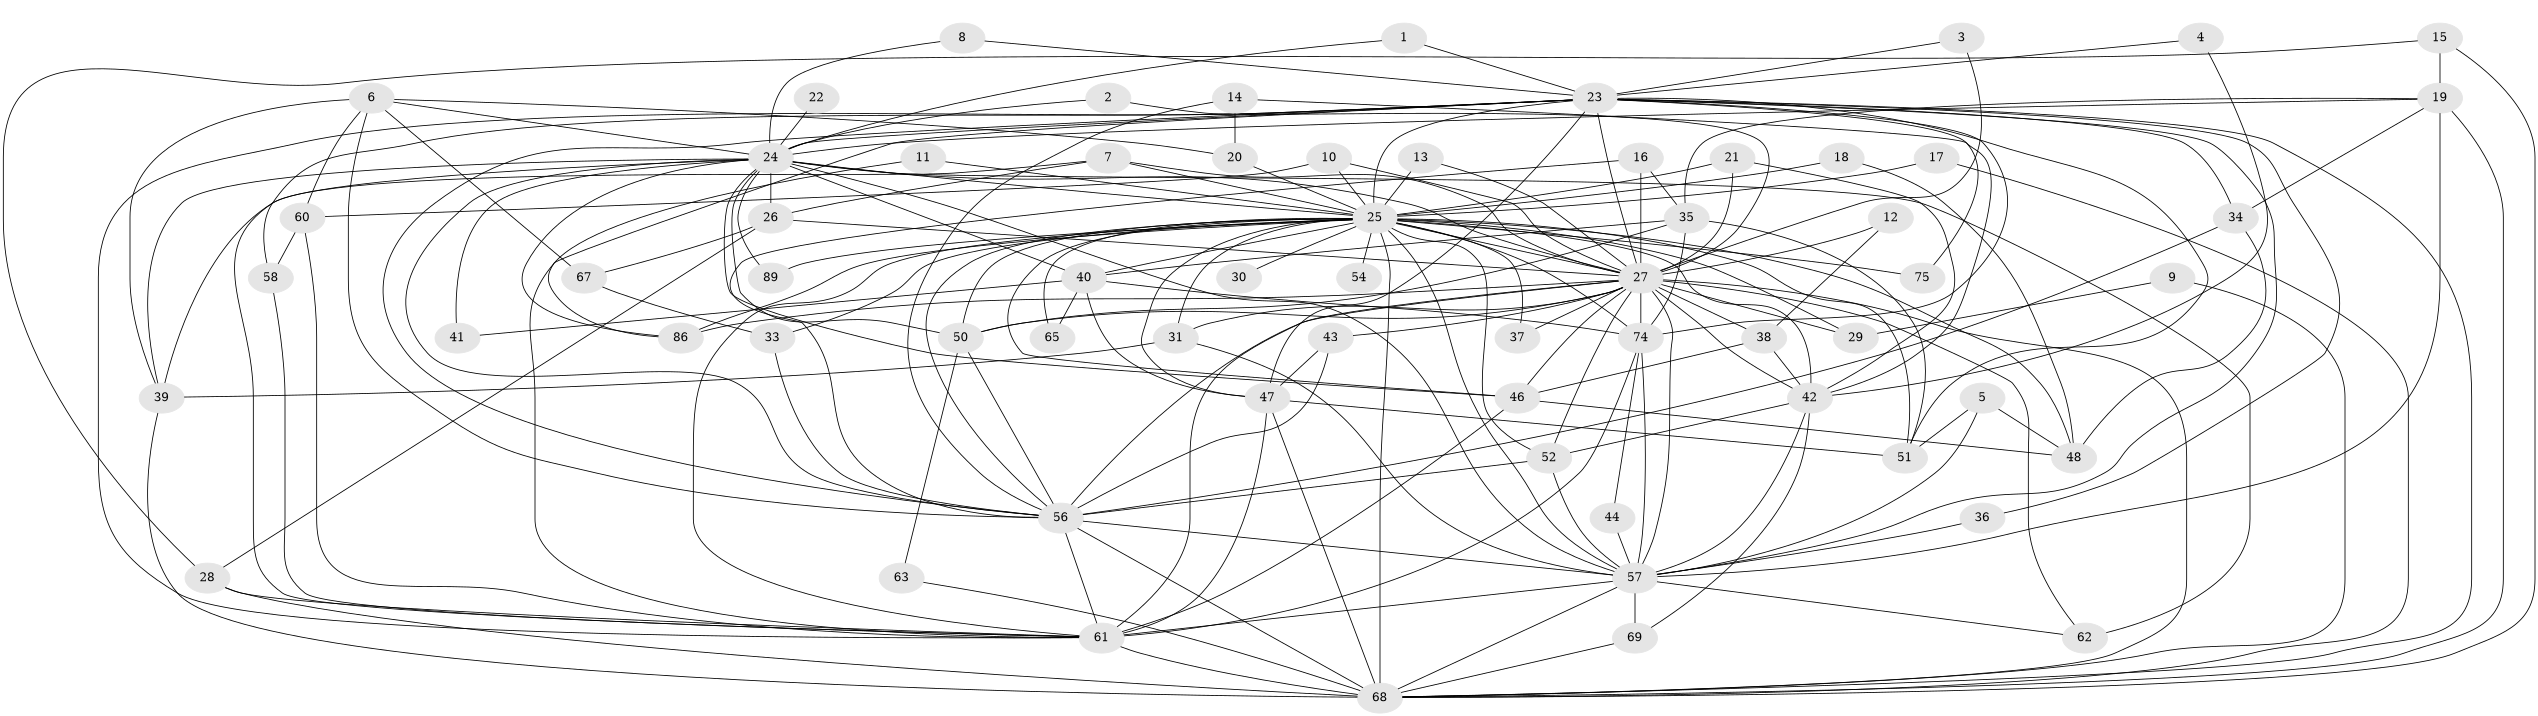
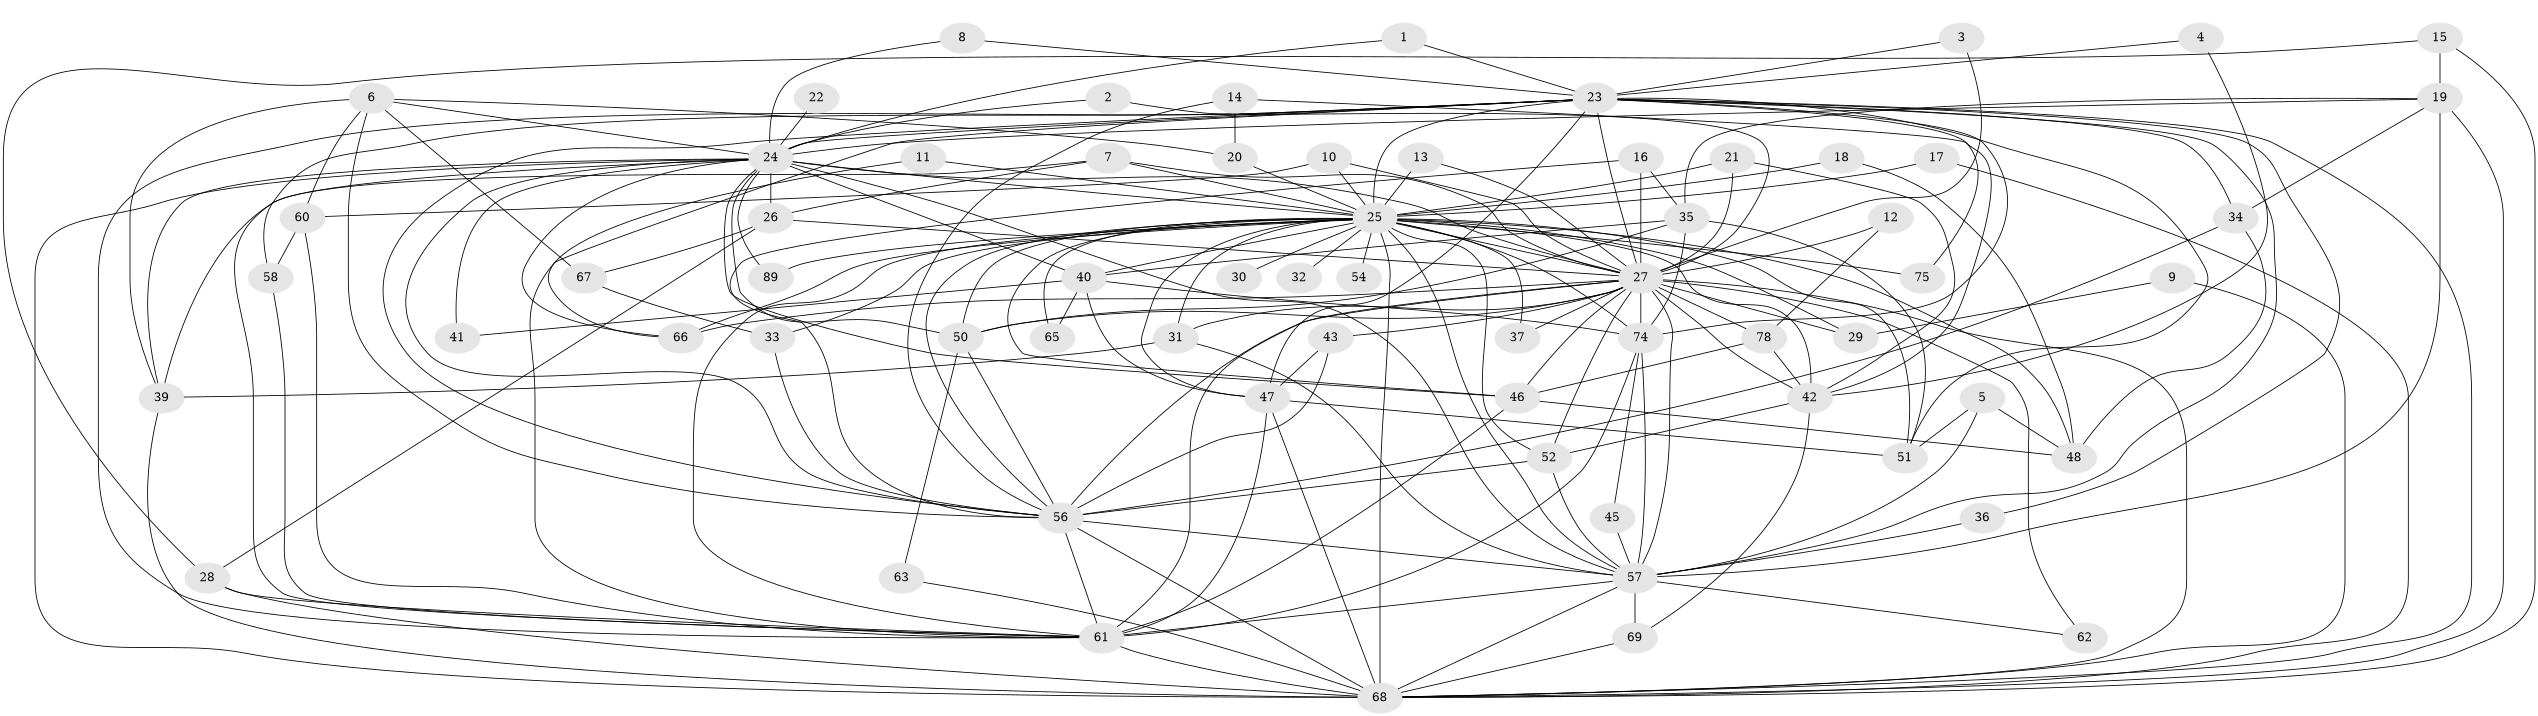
(1800, 190) -> (151, 648)
none -> (1299, 278)
(681, 338) -> (681, 338)
(1764, 338) -> (1764, 338)
(1752, 513) -> none
(1612, 518) -> (1612, 518)
